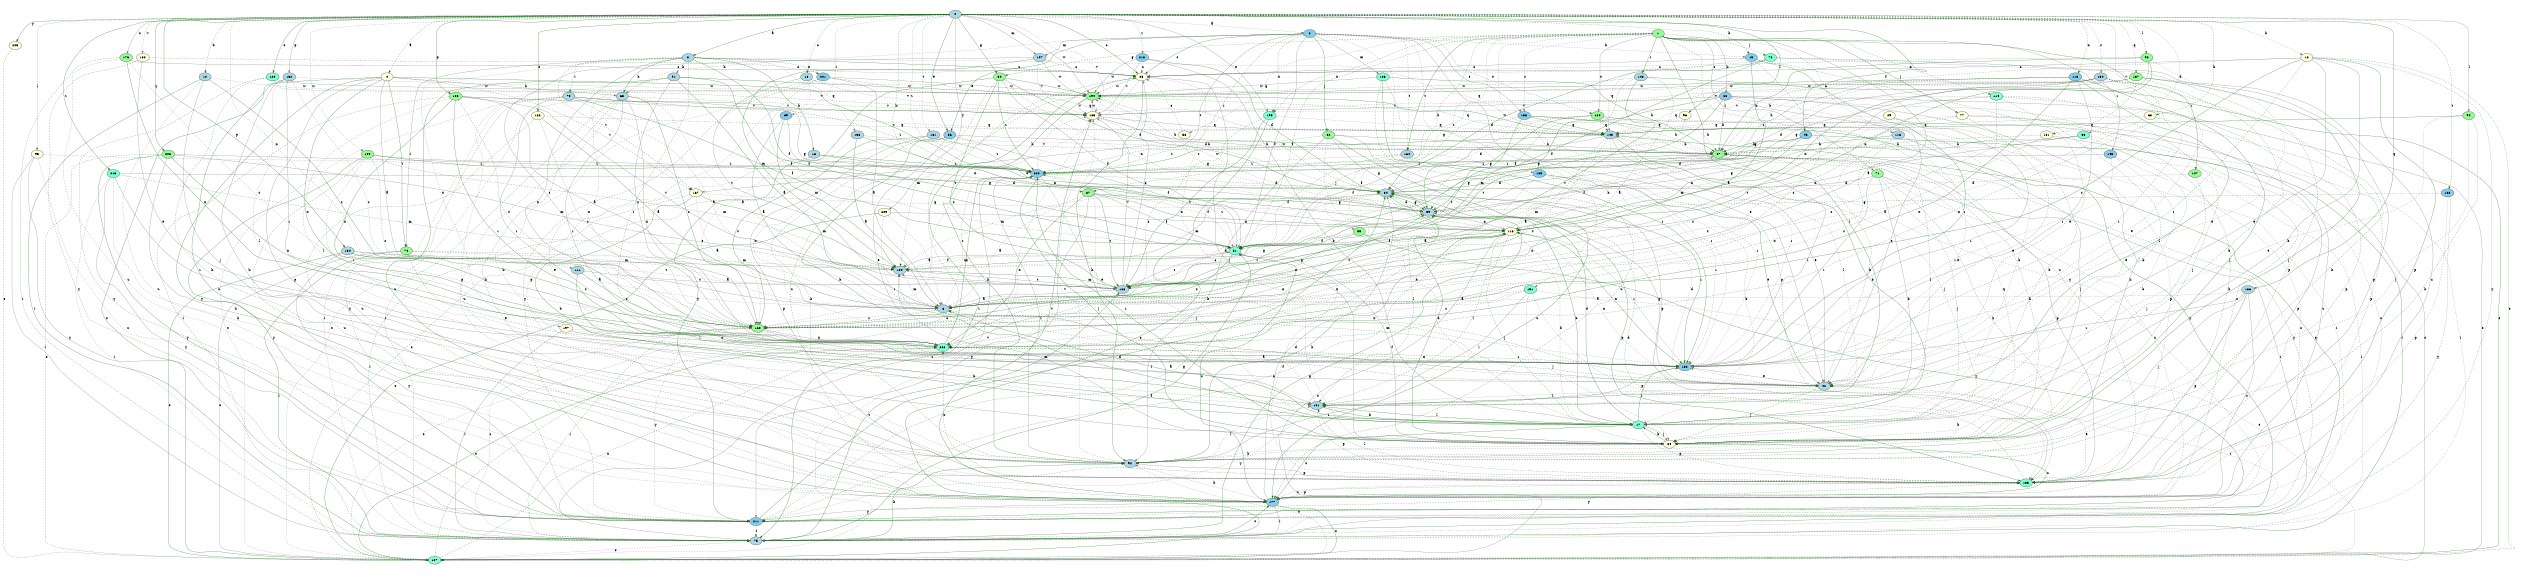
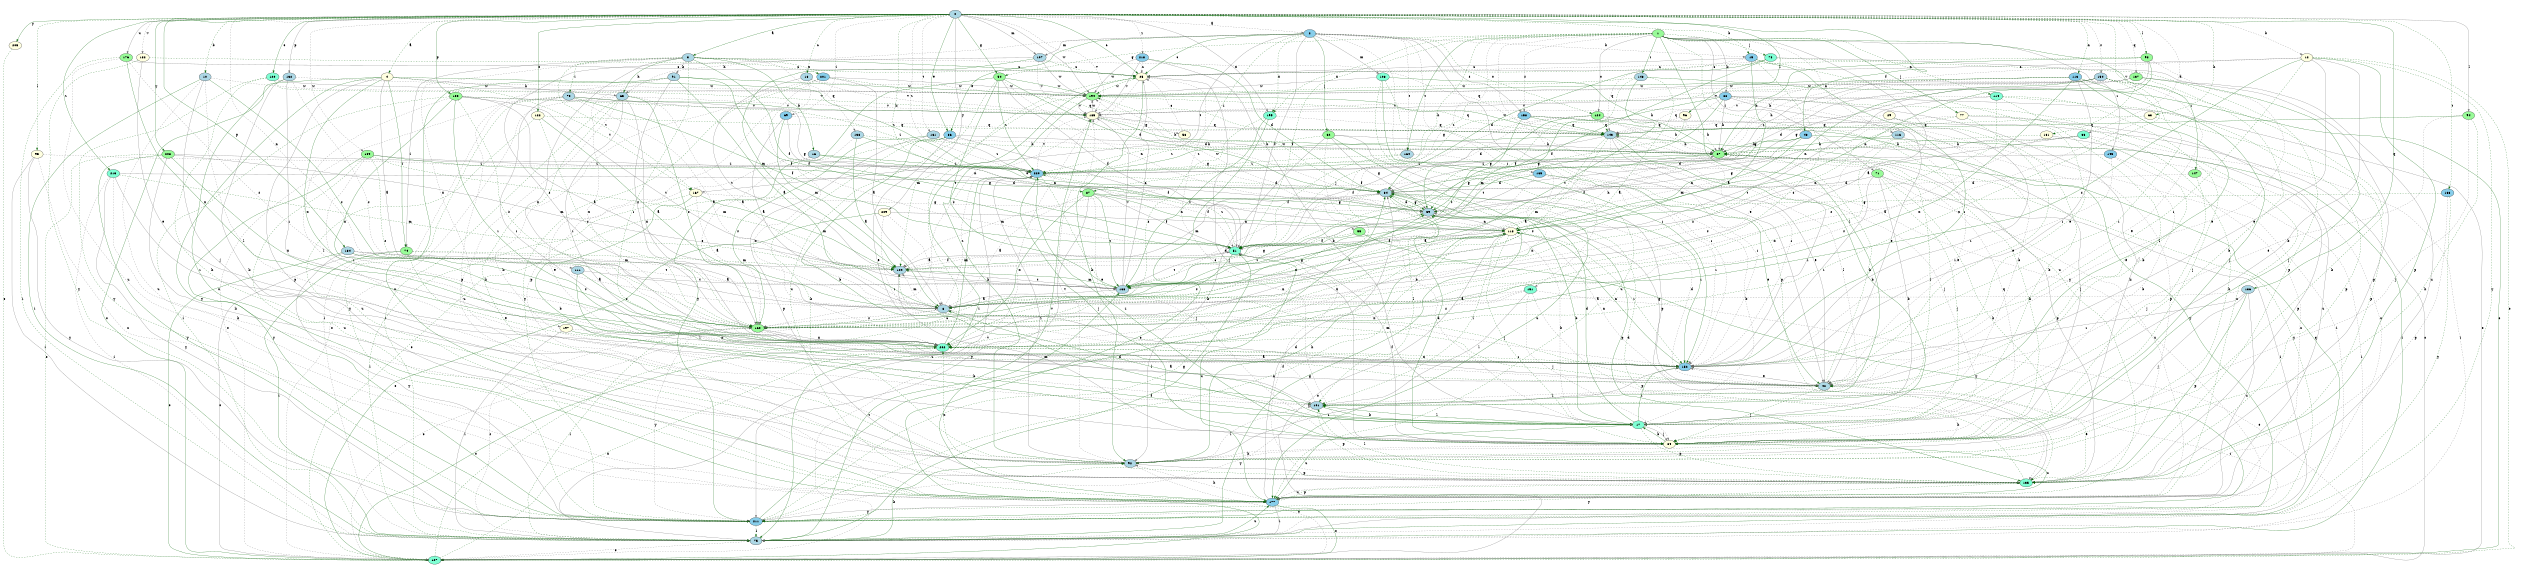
(1397, 42) -> (1136, 125)
(657, 358) -> (648, 363)
